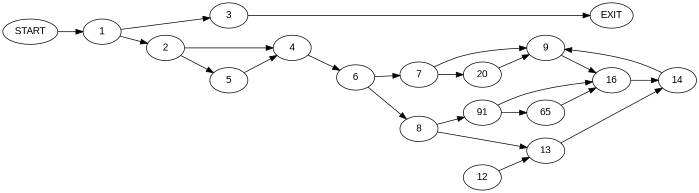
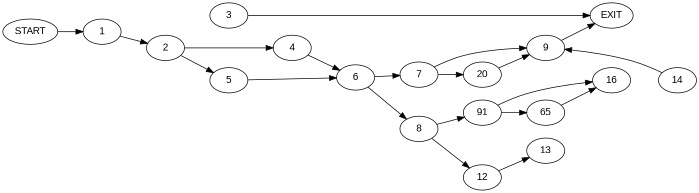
(162, 24) -> none
(575, 62) -> (575, 34)
(257, 66) -> (289, 79)
(641, 80) -> none
(608, 117) -> none
(479, 139) -> (448, 151)
